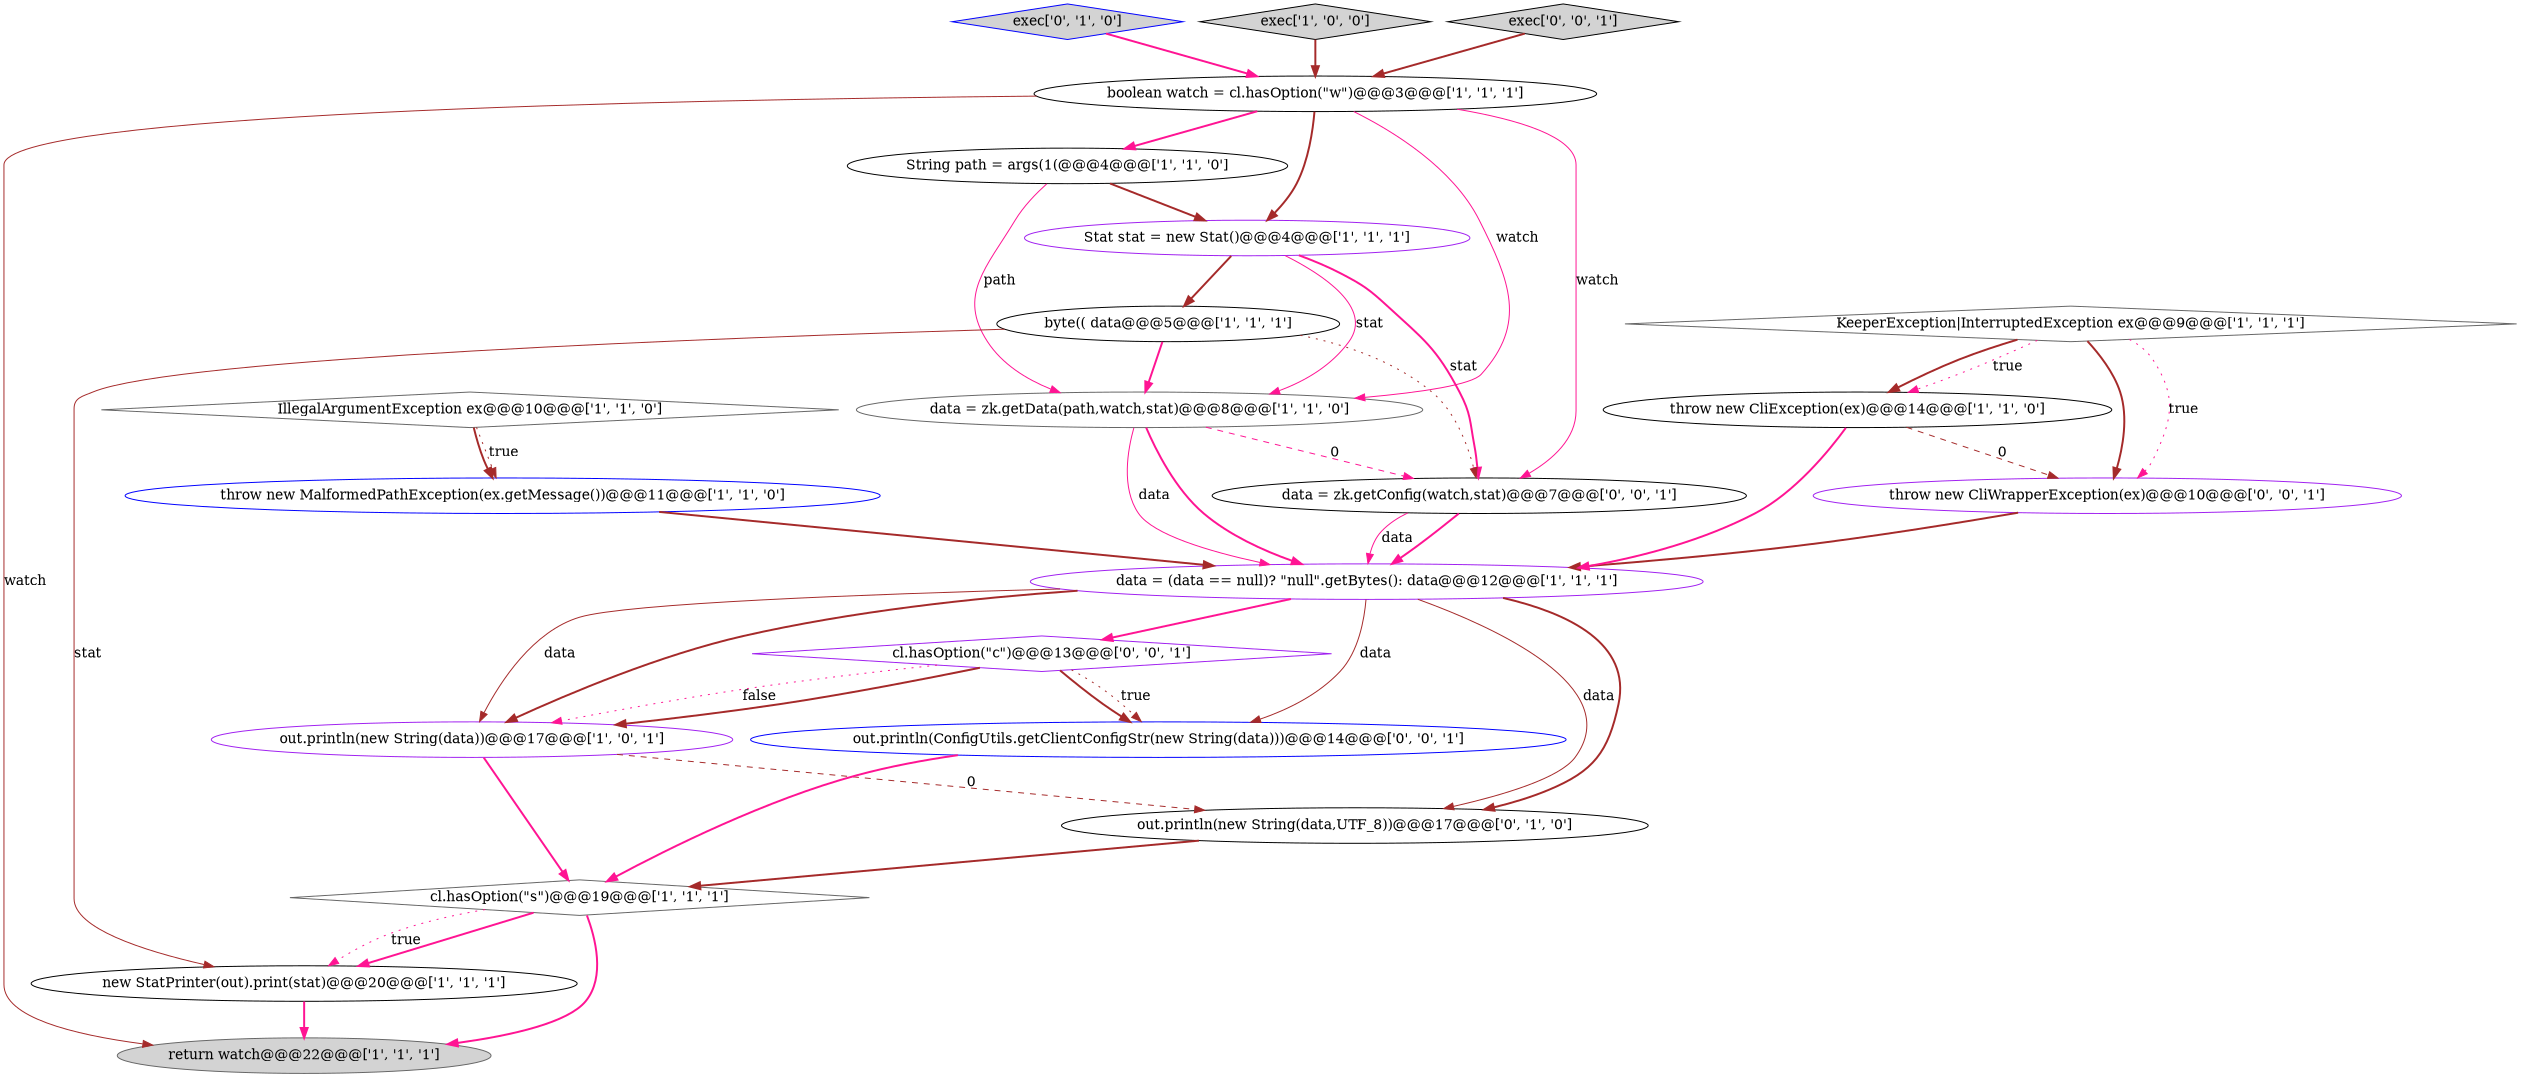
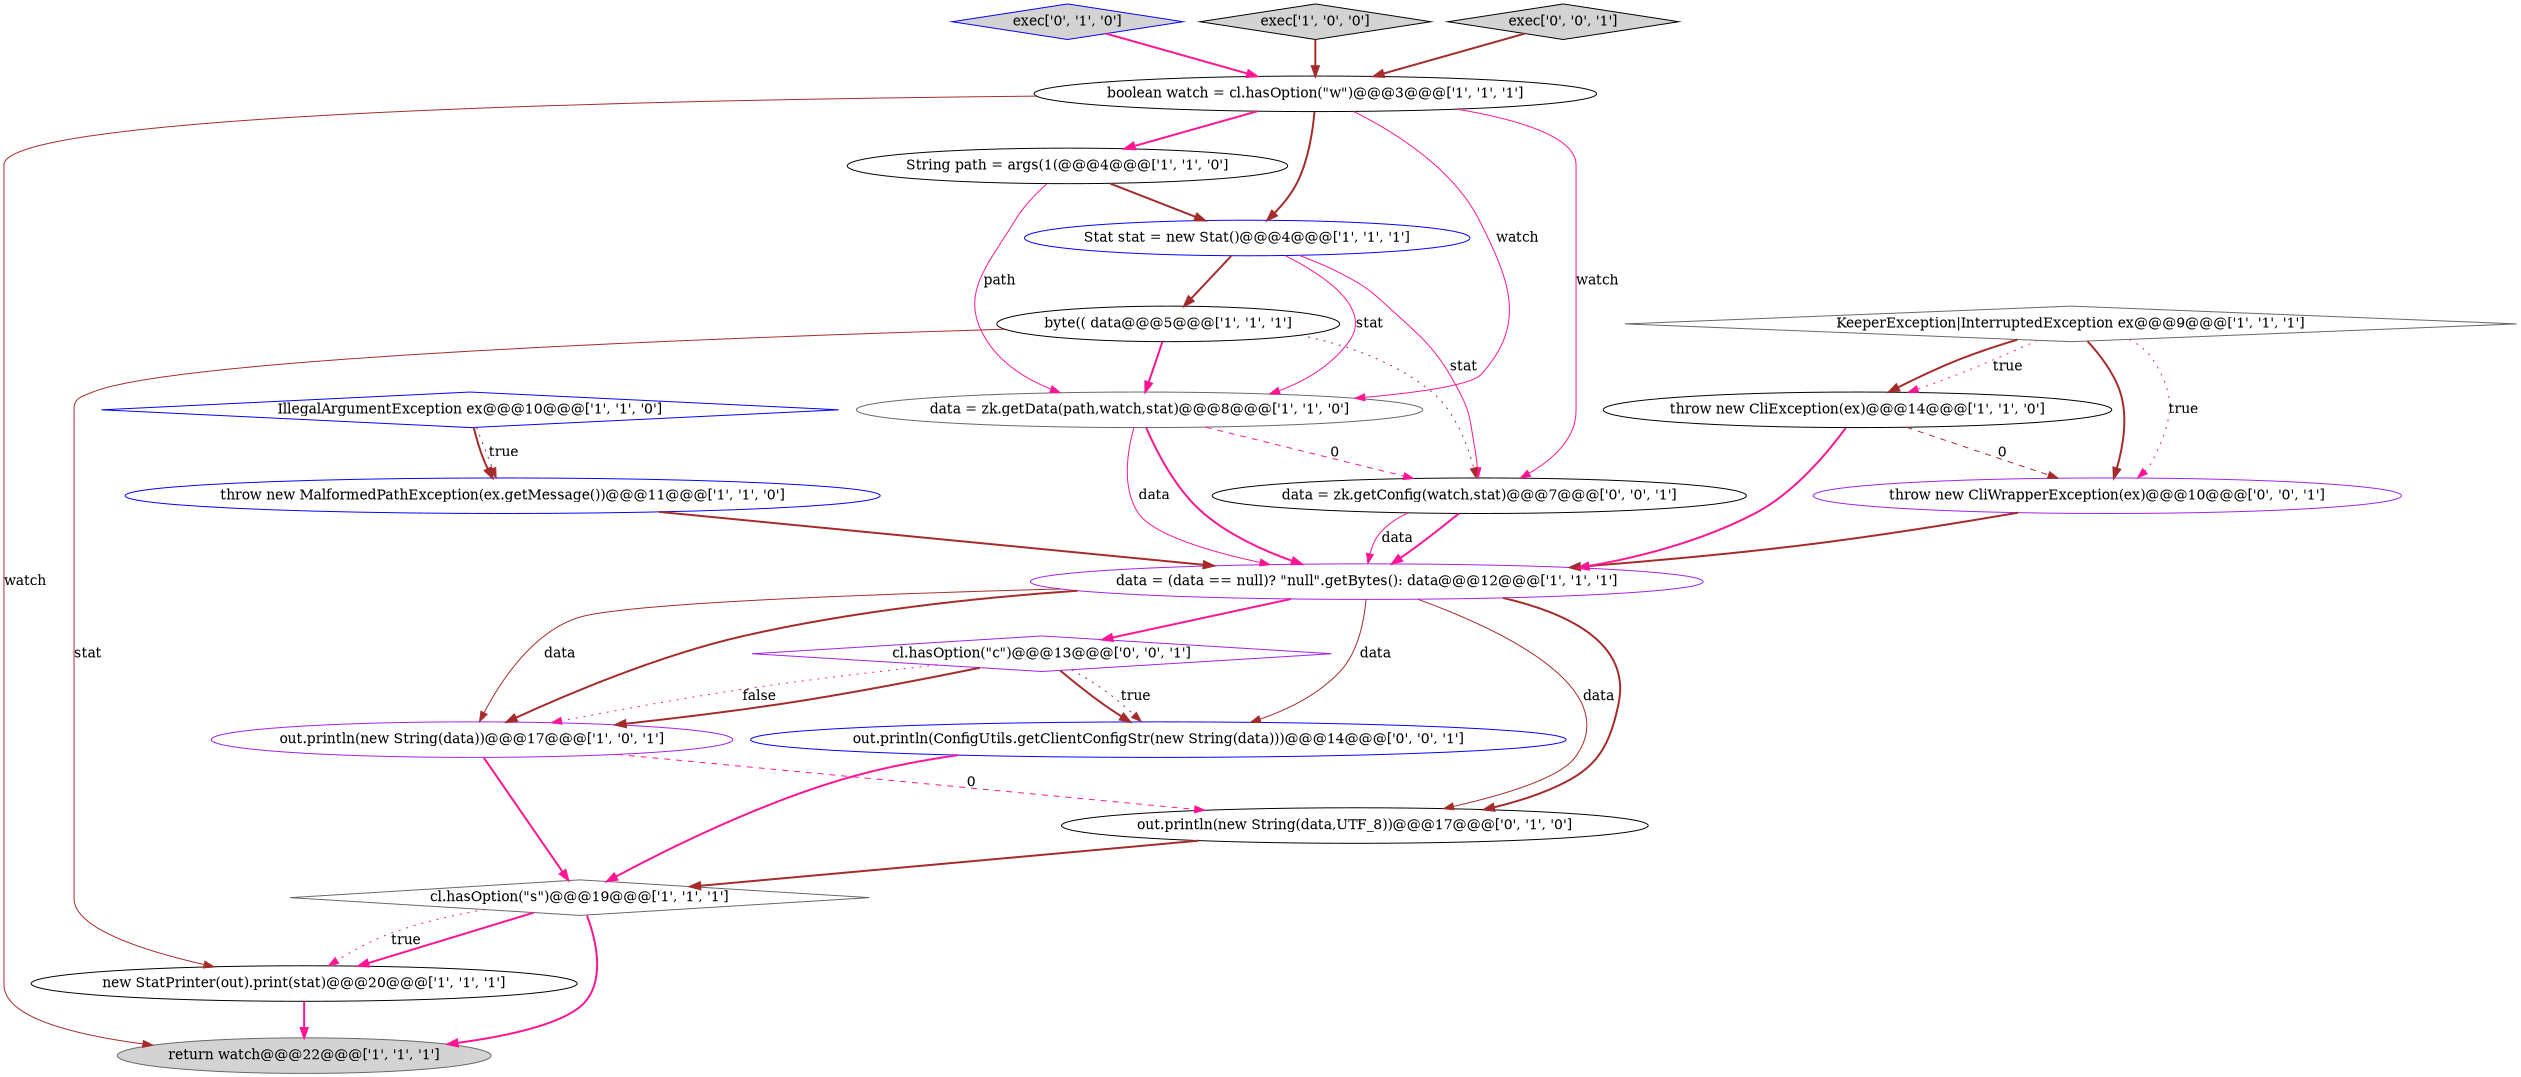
(1247, 238) -> (1247, 238)
(1420, 336) -> (1420, 336)
(470, 410) -> (470, 410)
(906, 782) -> (906, 782)
